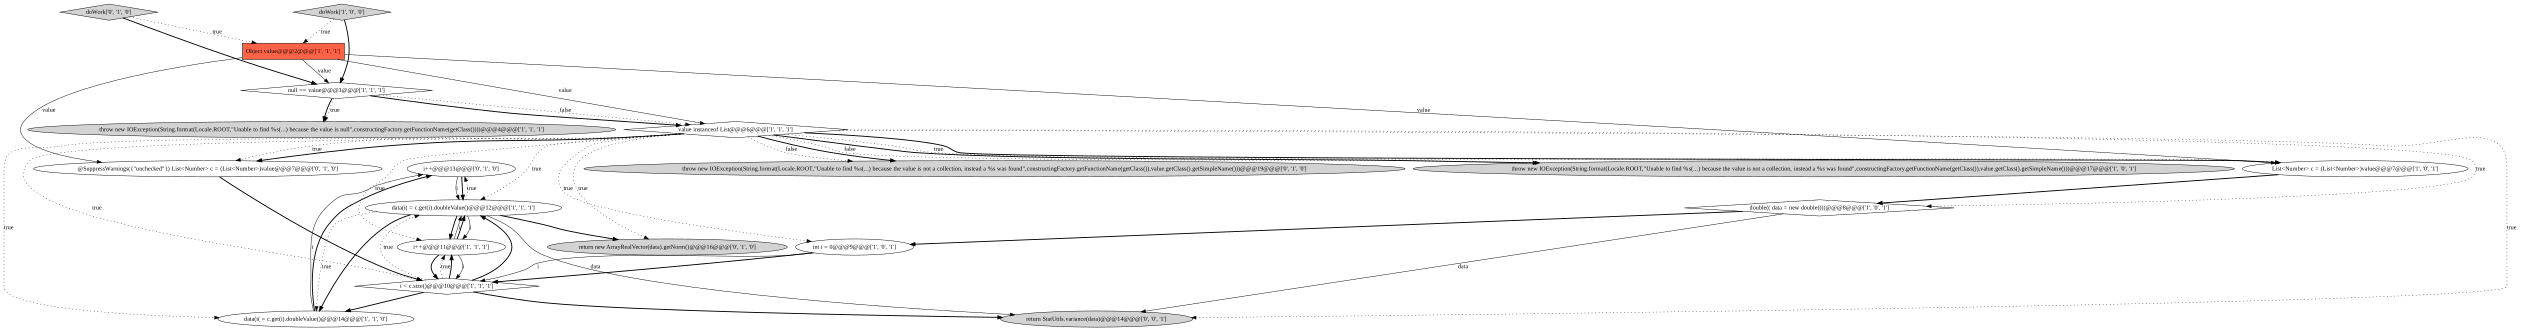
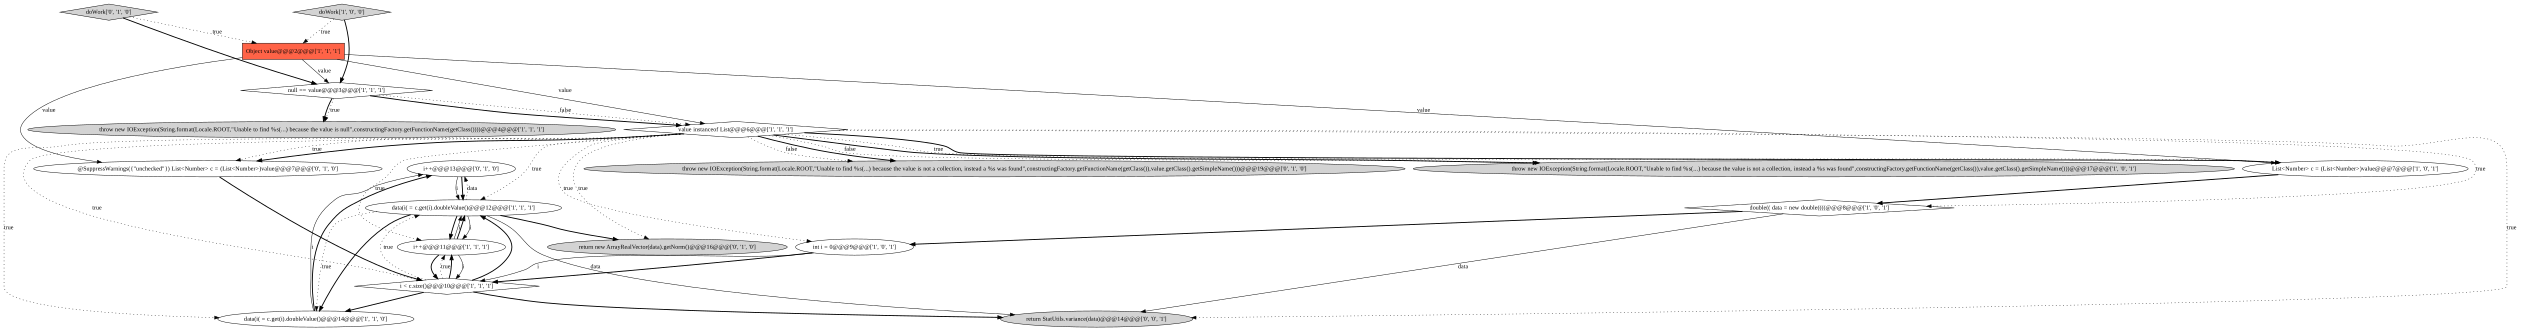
(472, 188) -> (472, 188)
